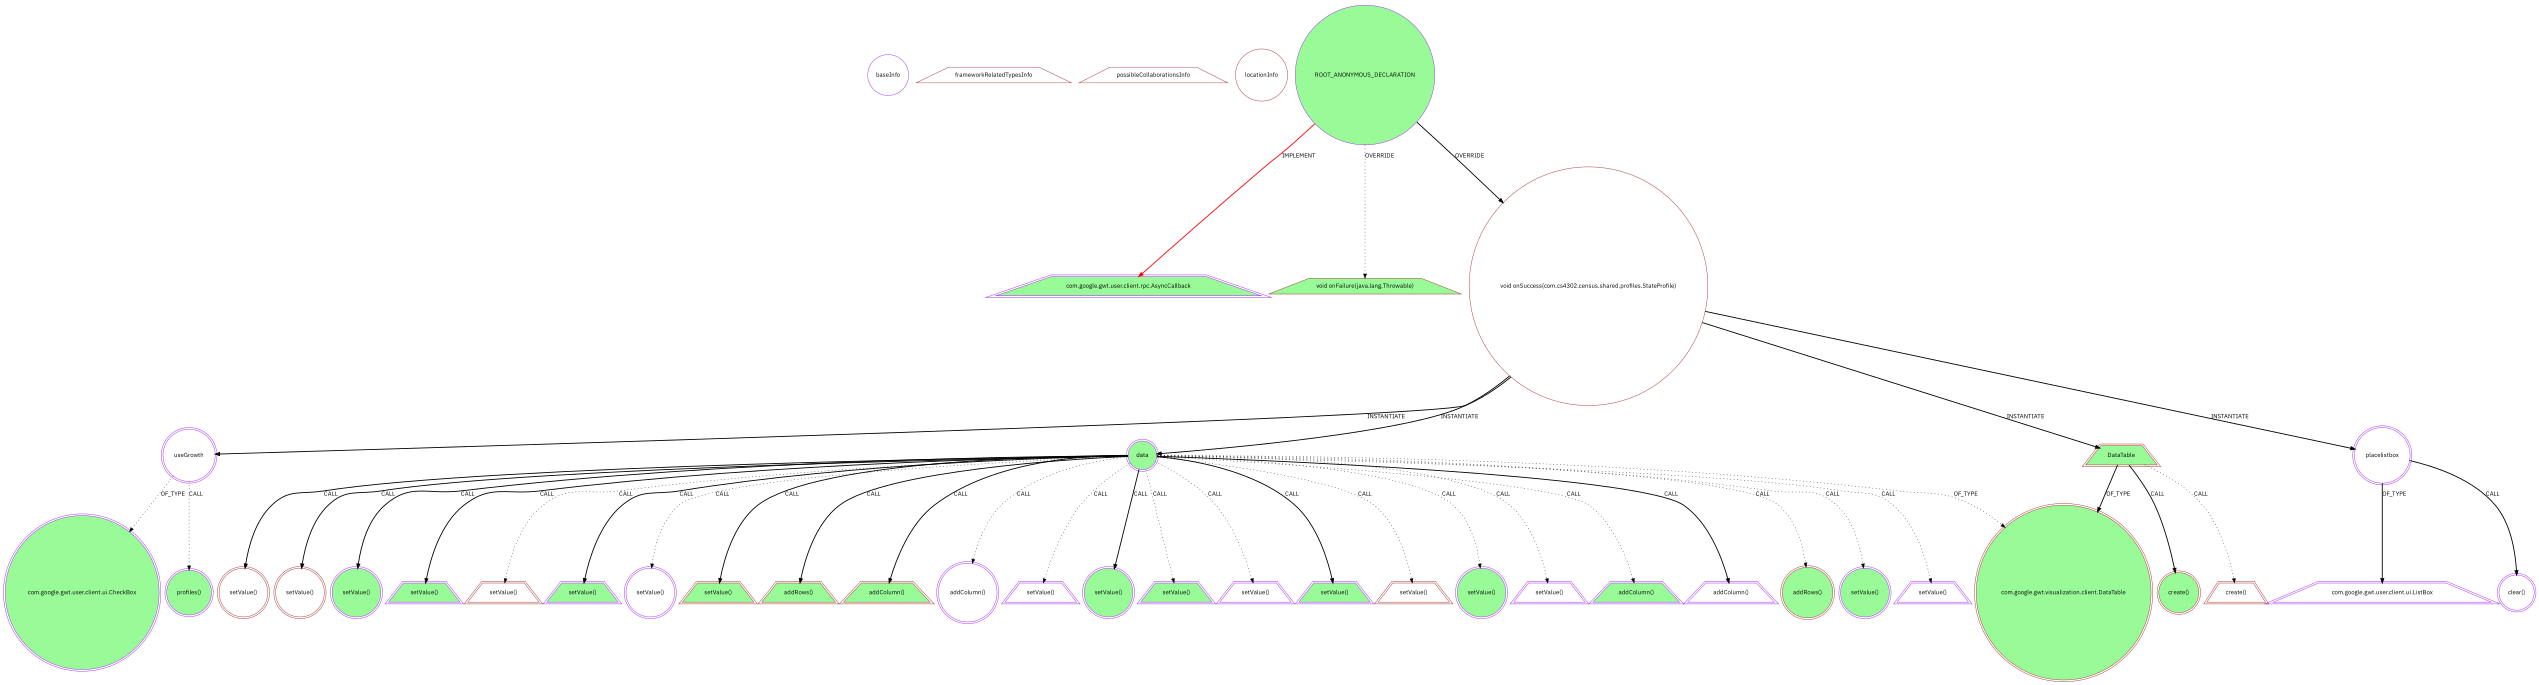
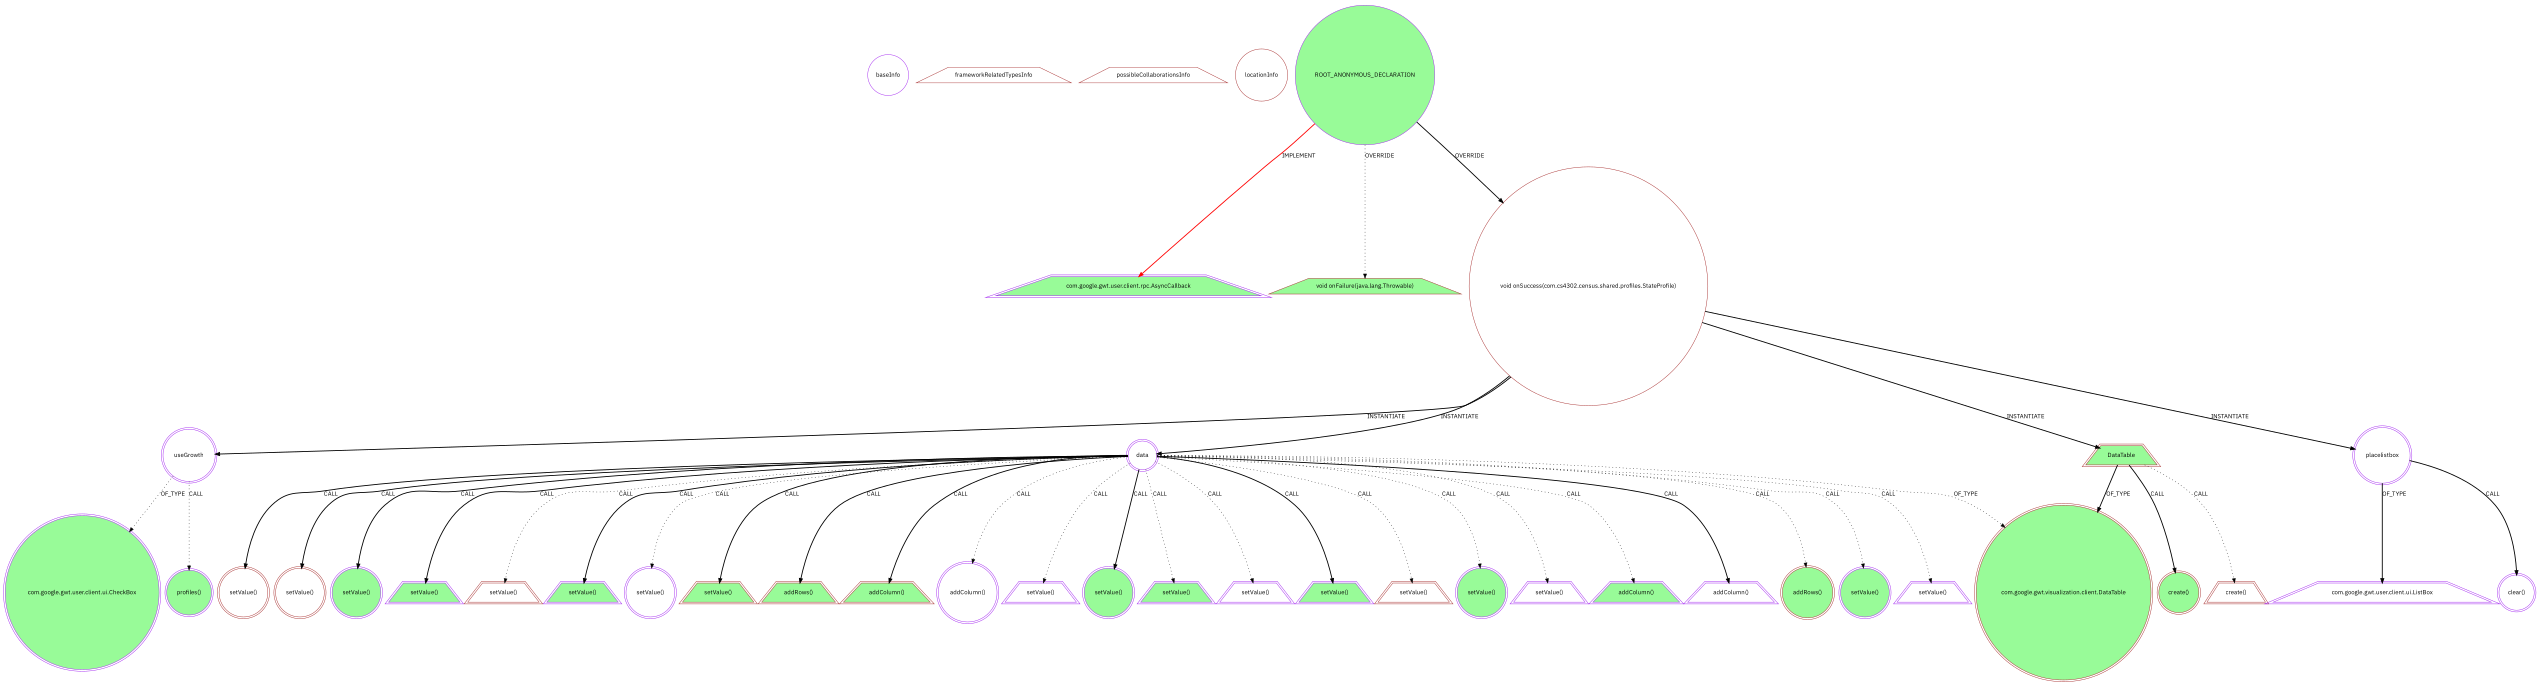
(1142, 455) -> (1142, 455)
